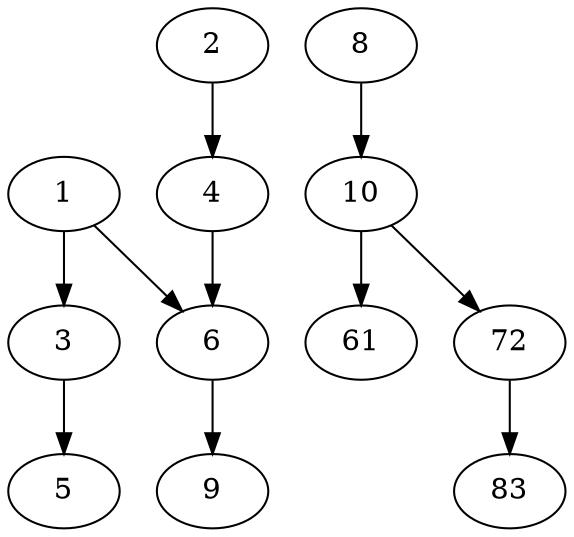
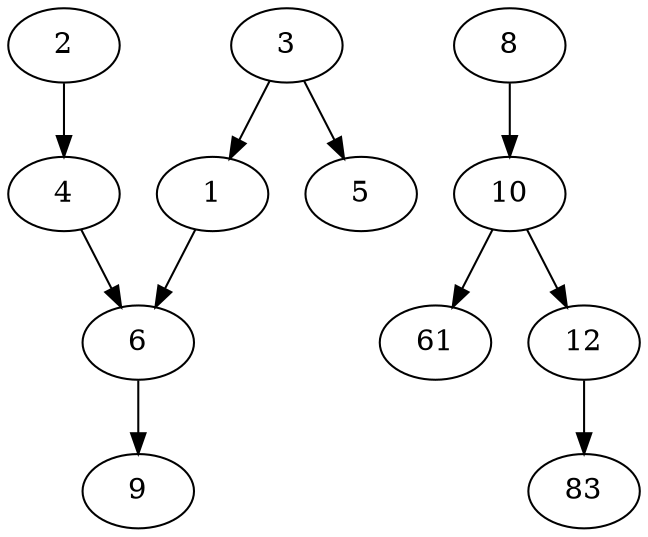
(64, 258) -> (254, 110)
(510, 343) -> (584, 343)
